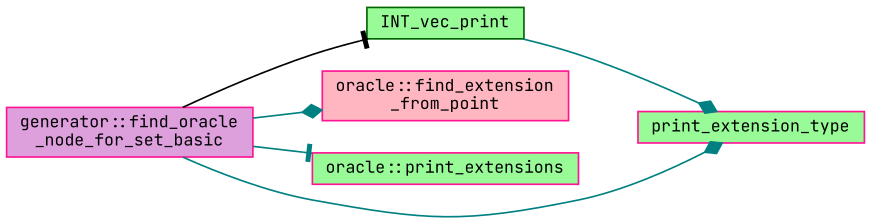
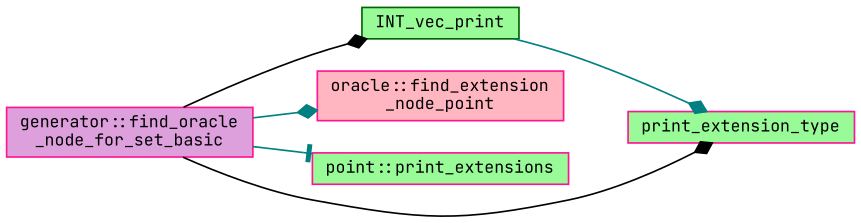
(270, 70) -> (264, 72)
(445, 96) -> (440, 96)
(445, 169) -> (440, 169)
(445, 217) -> (440, 216)
